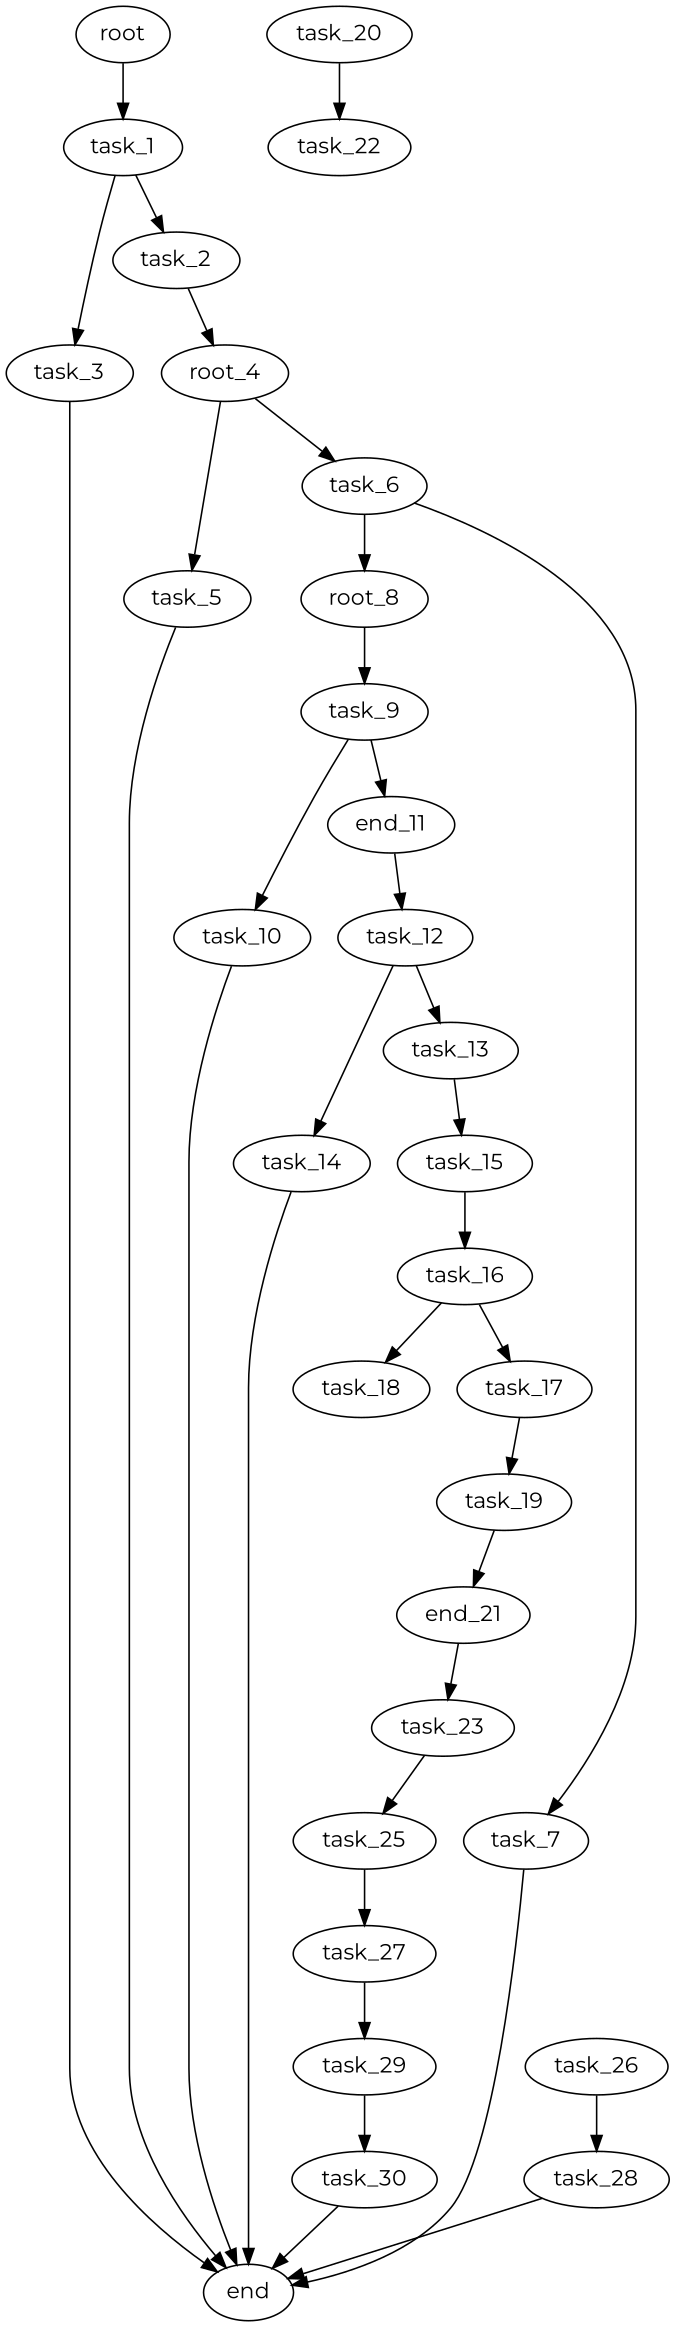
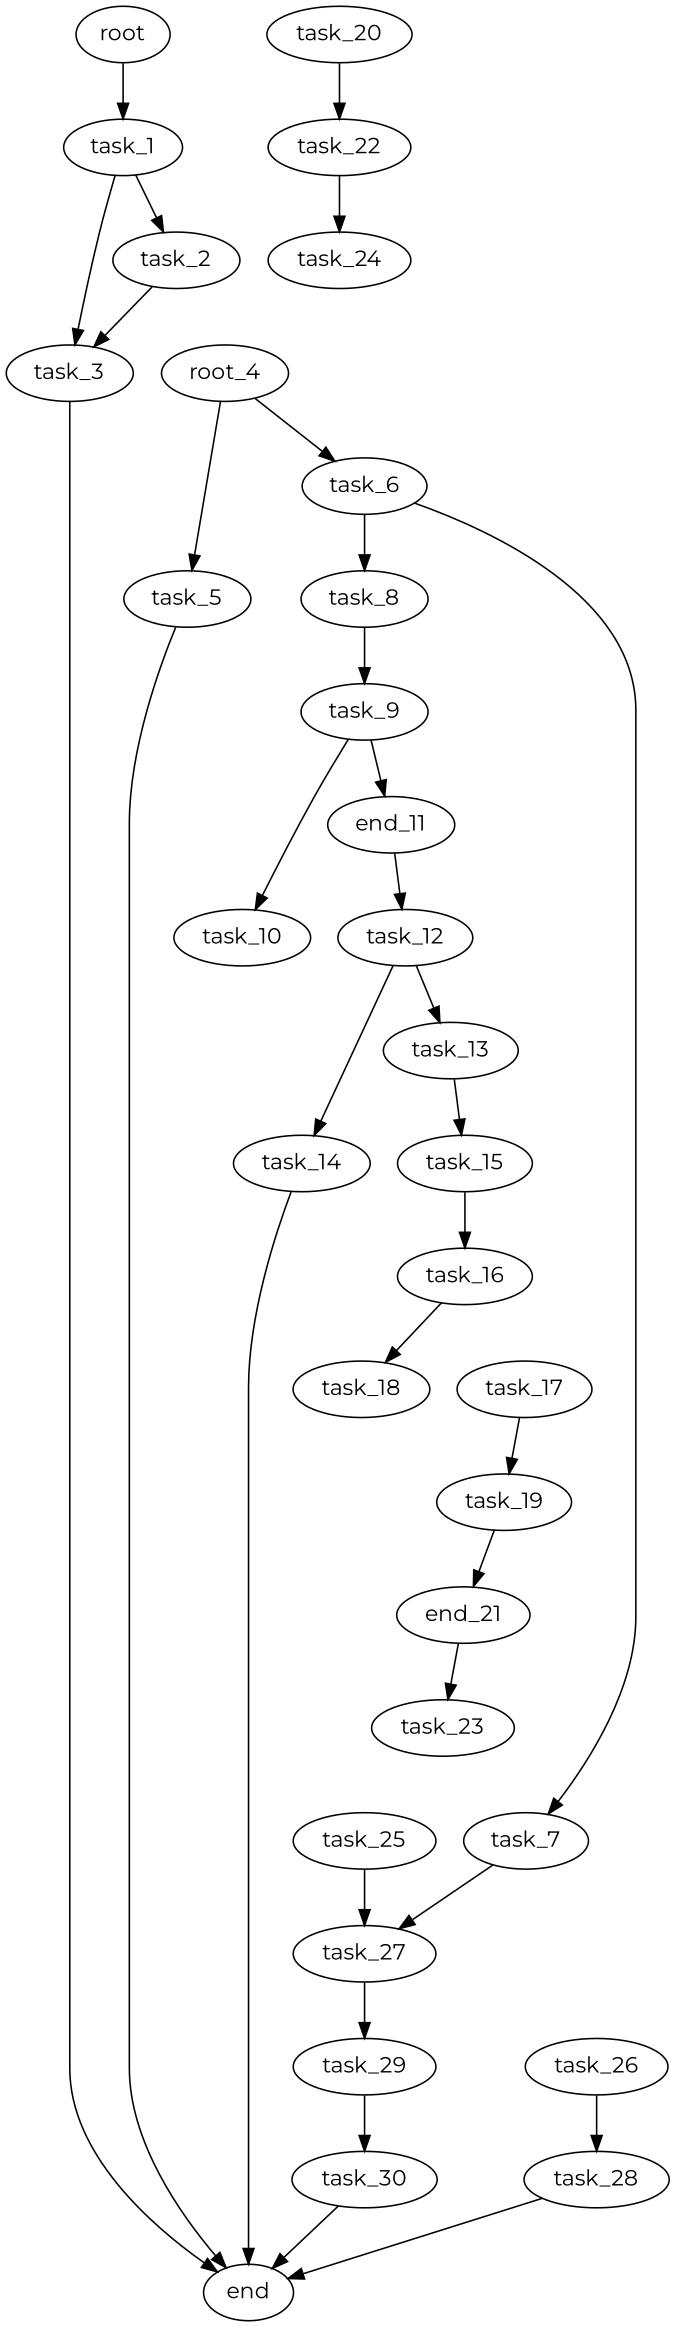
none -> (339, 260)
(198, 310) -> (129, 311)
(365, 599) -> (365, 599)
(491, 1326) -> none
(189, 1608) -> none
(408, 1778) -> none
(485, 2123) -> (453, 1892)
